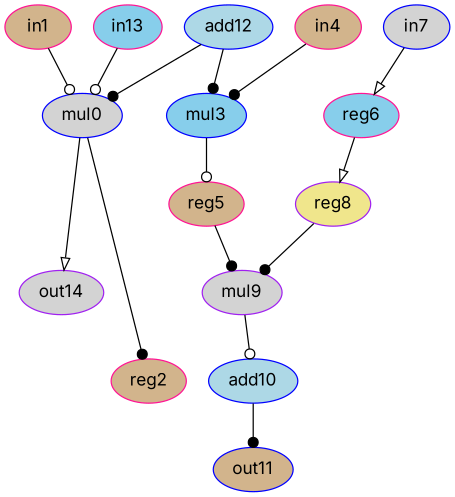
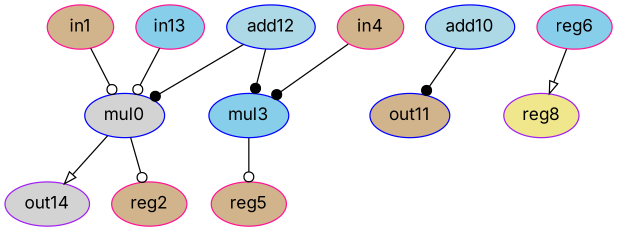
(417, 27) -> none
(114, 244) -> (136, 155)
(242, 293) -> none
